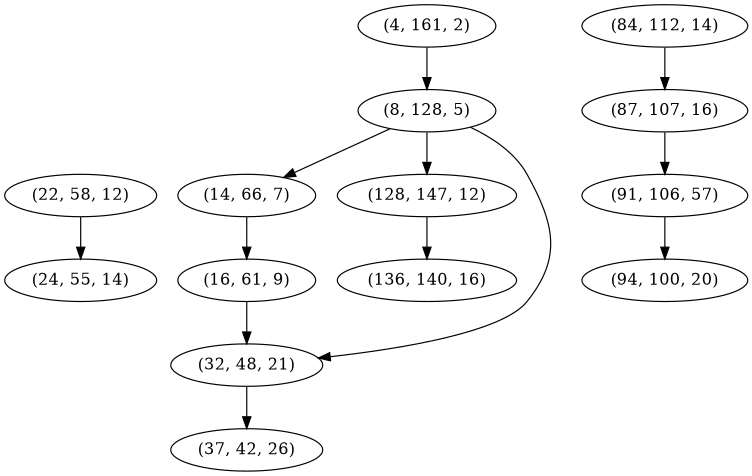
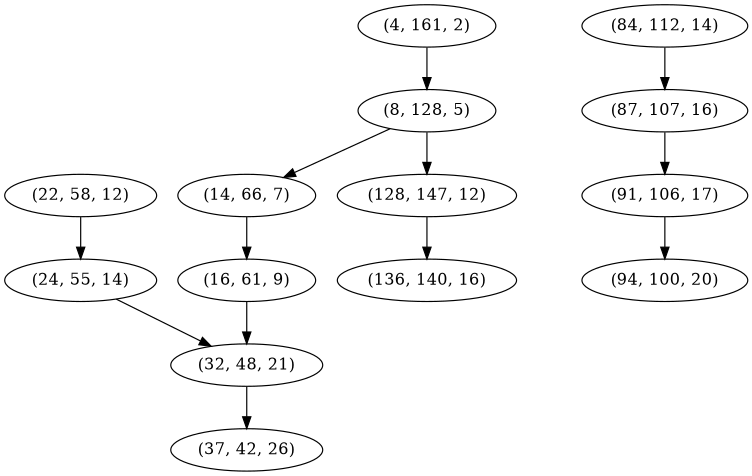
(665, 196) -> (665, 196)
(529, 299) -> (158, 320)
